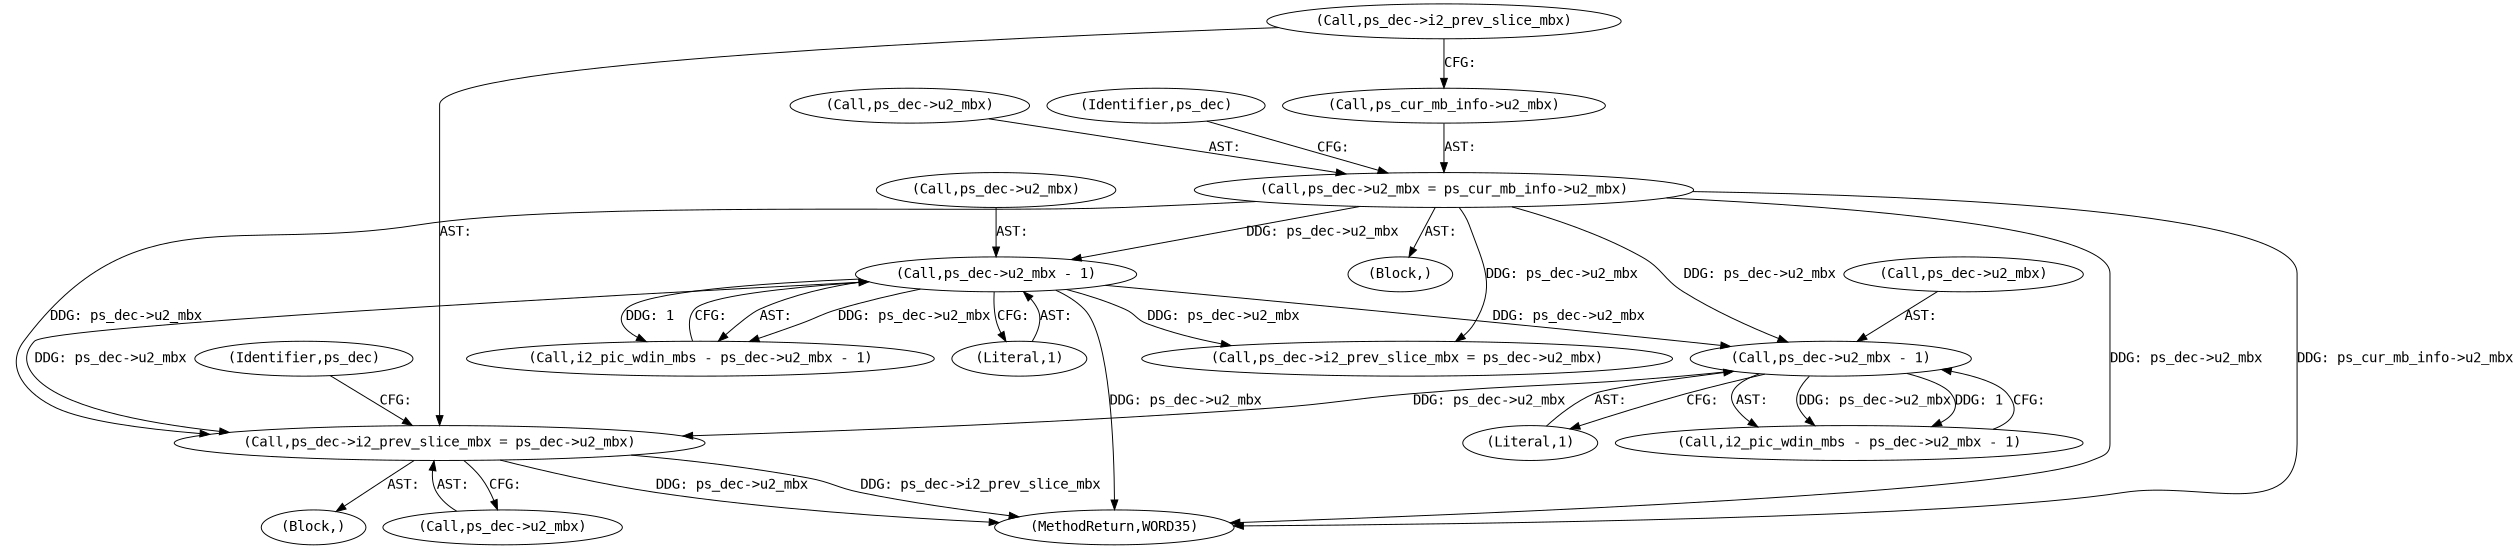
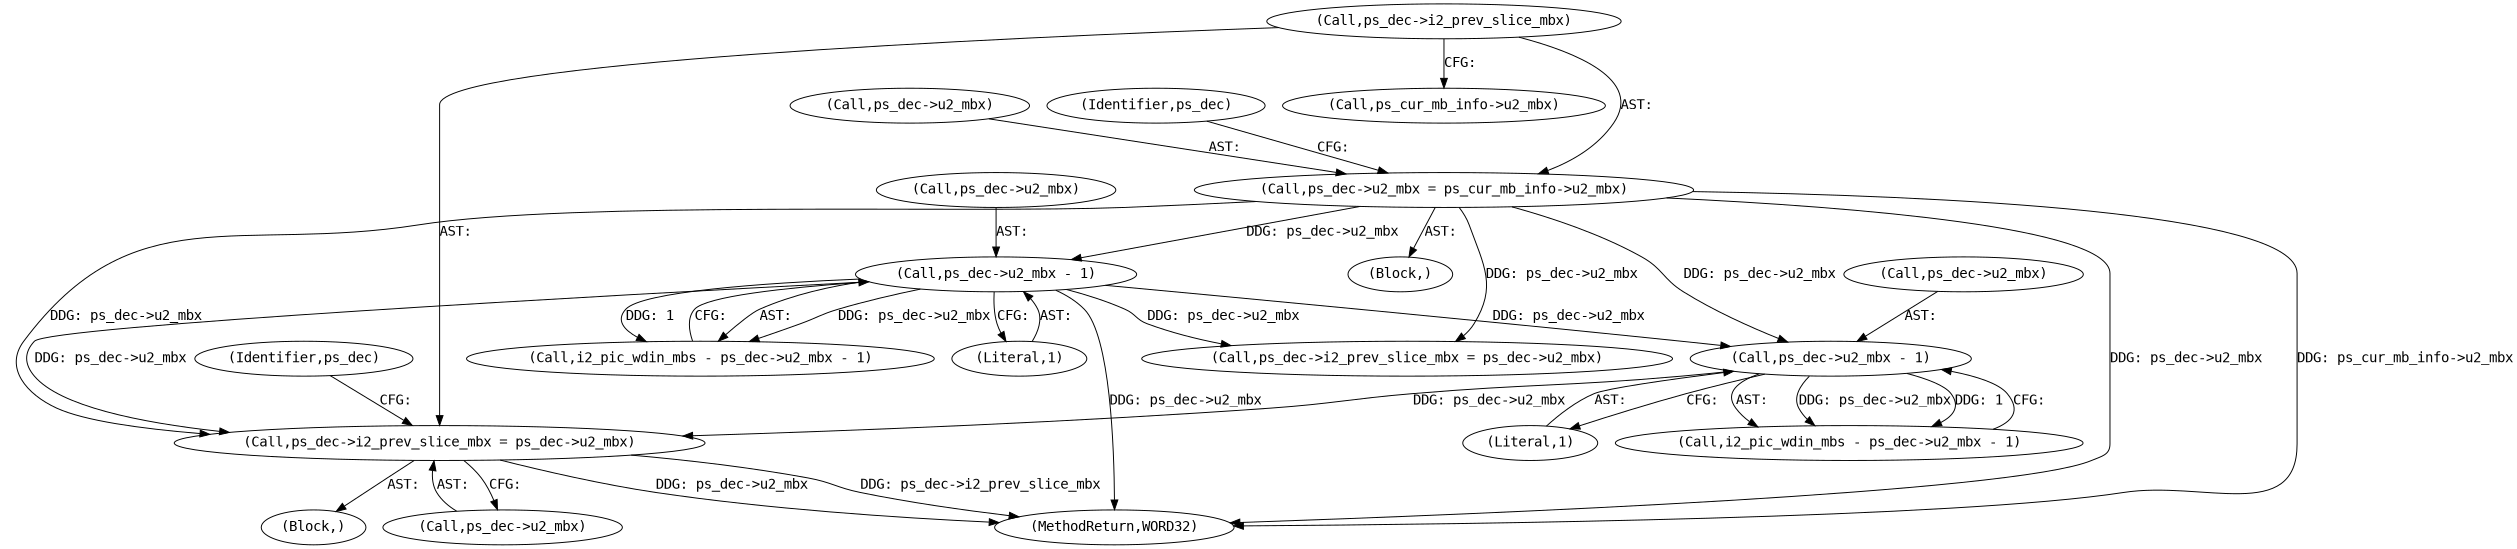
(1444, 143) -> (1618, 91)
(1114, 527) -> (1114, 527)
